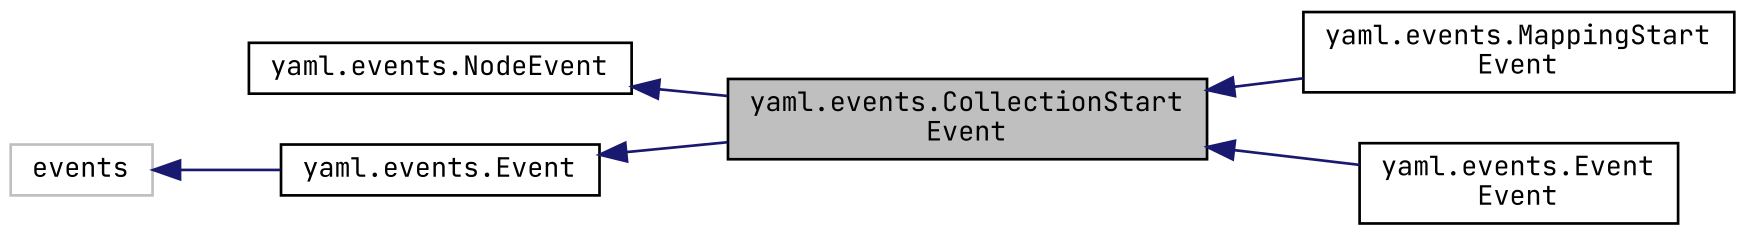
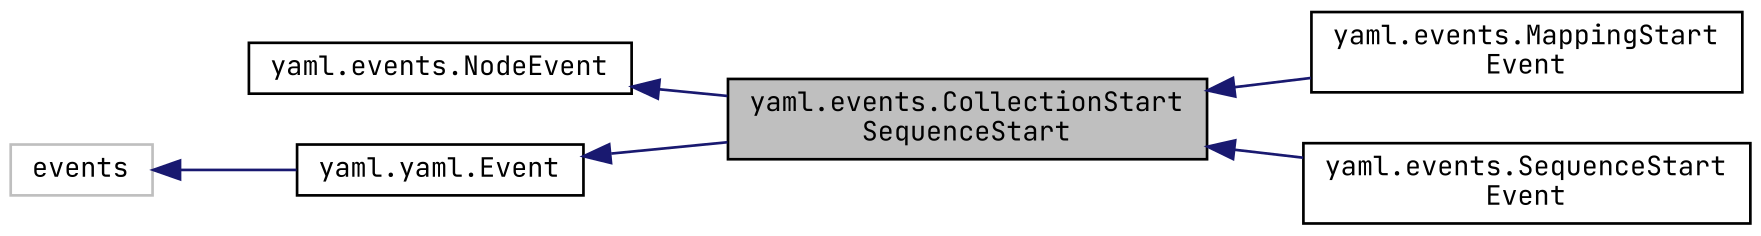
(968, 119) -> (968, 119)
(440, 170) -> (440, 170)
(1519, 183) -> (1527, 183)
